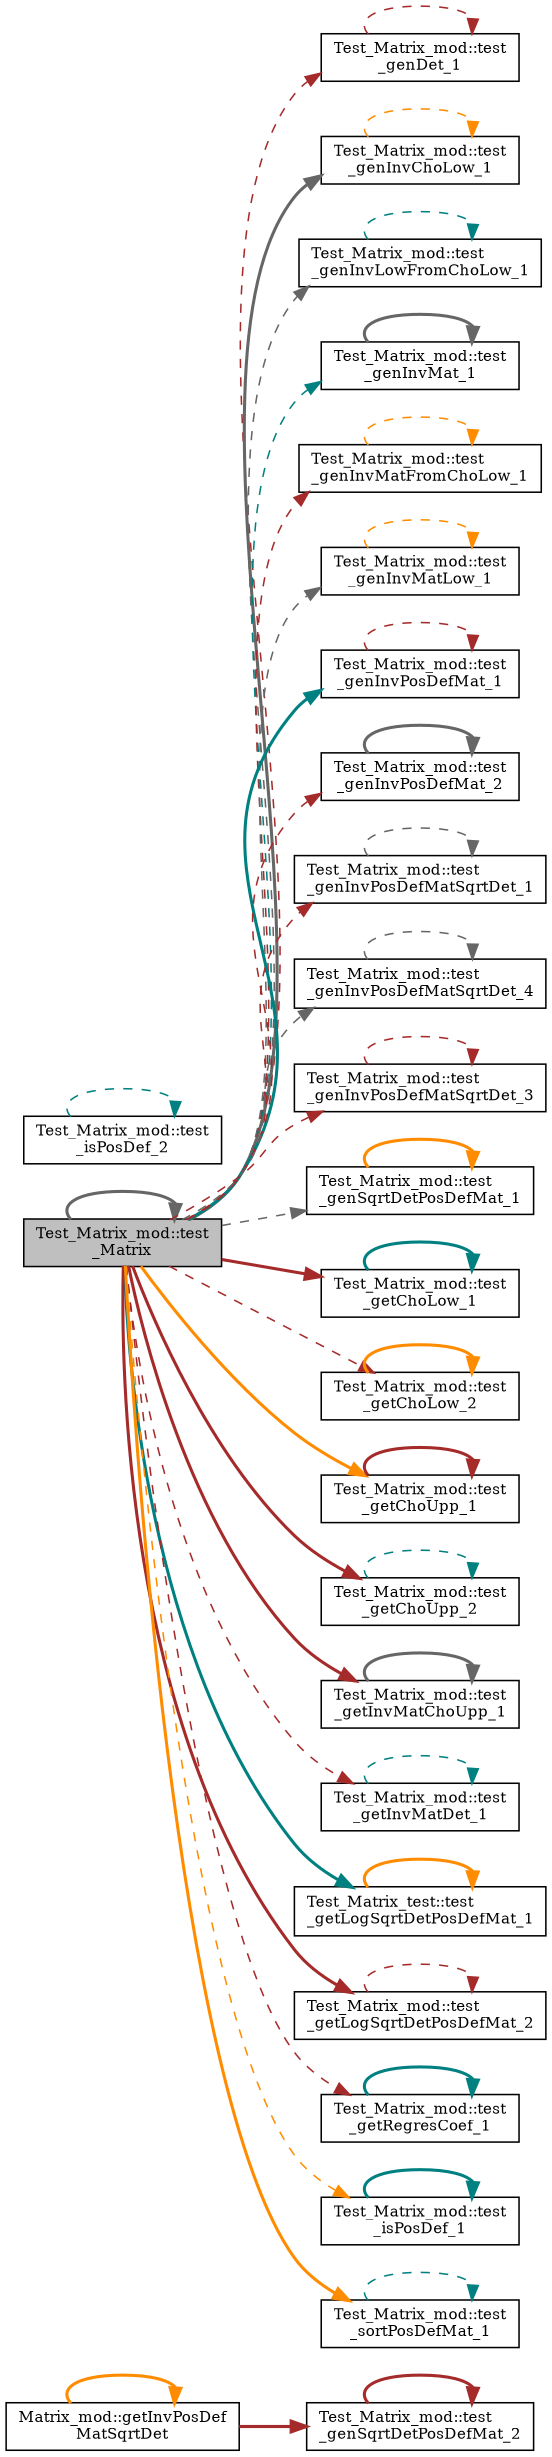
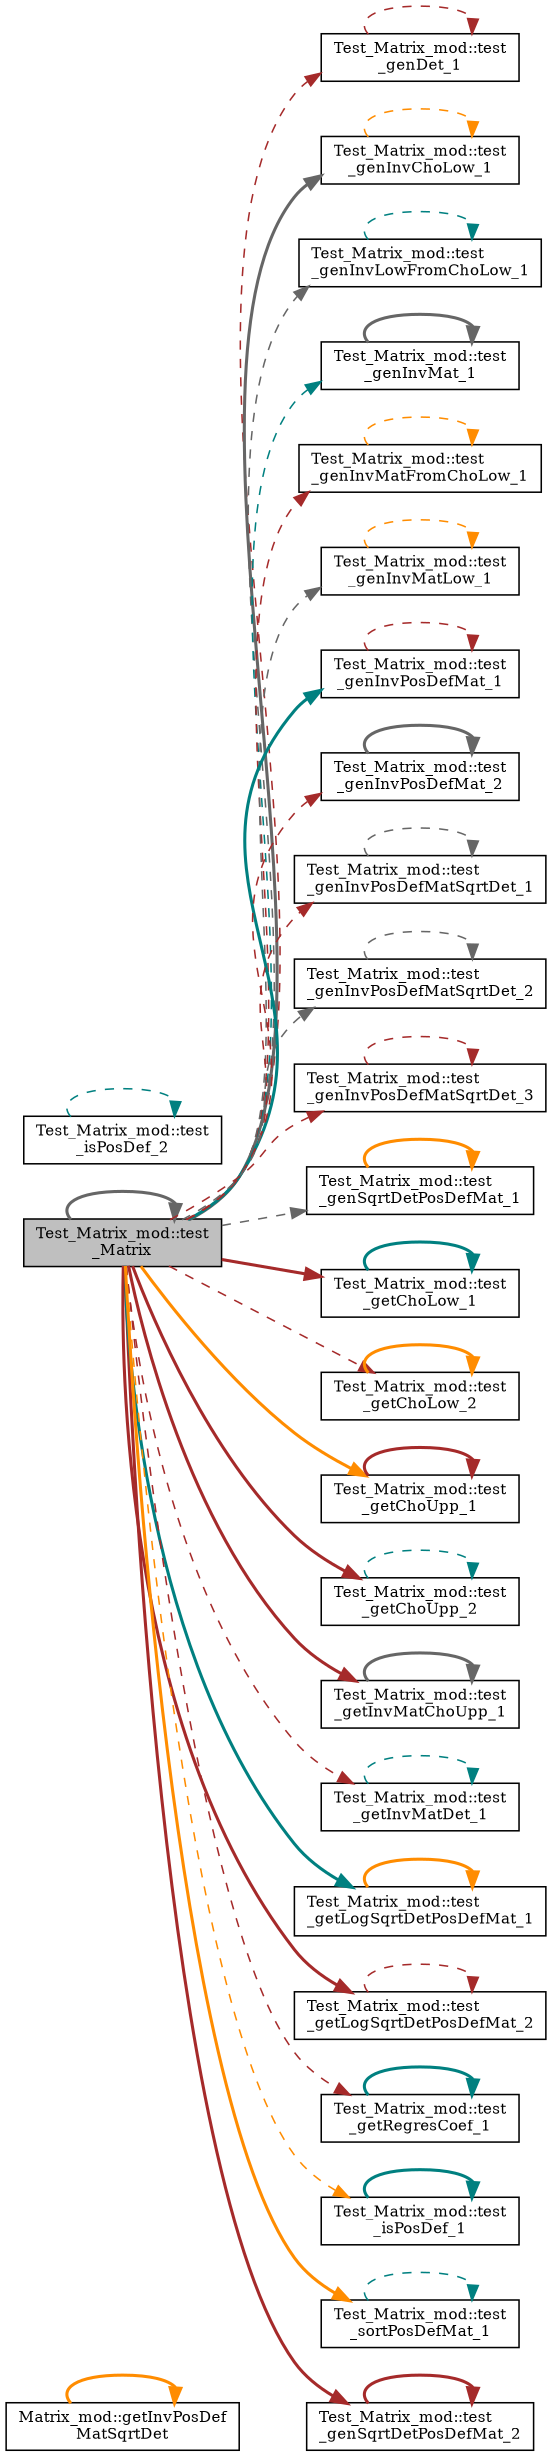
(420, 984) -> (420, 984)
(420, 1911) -> (420, 1911)
(265, 2426) -> (168, 1848)
